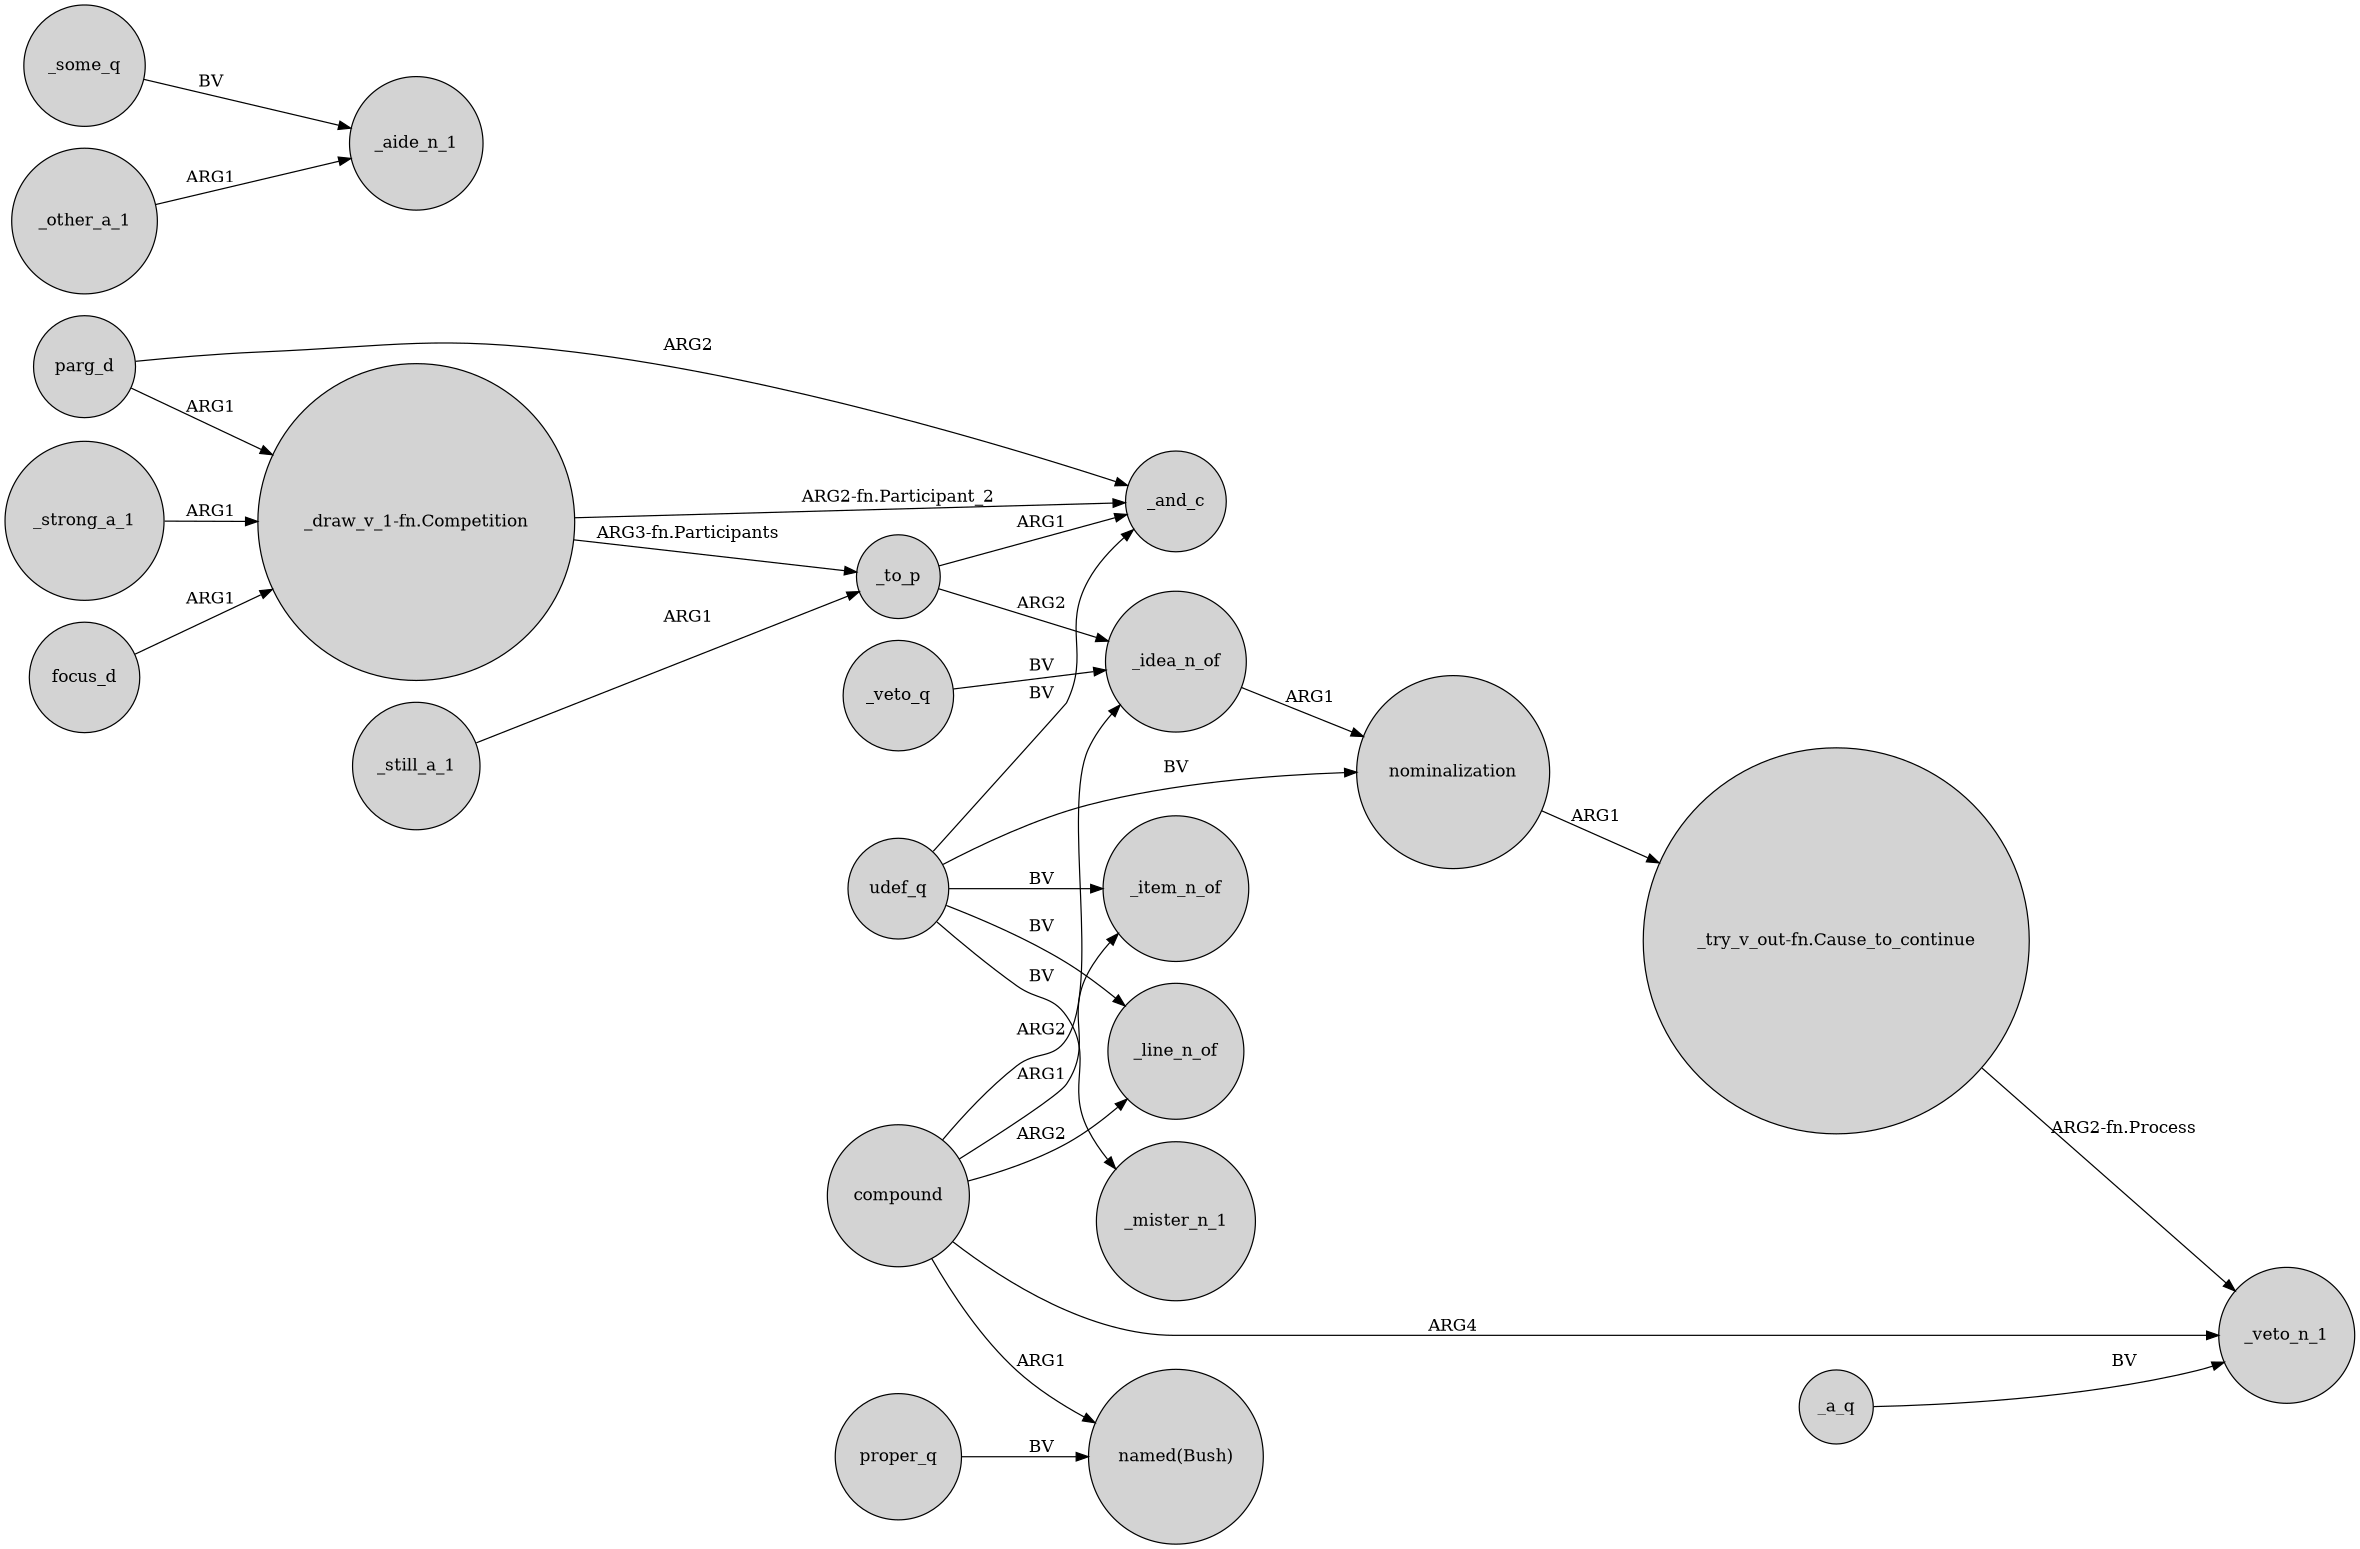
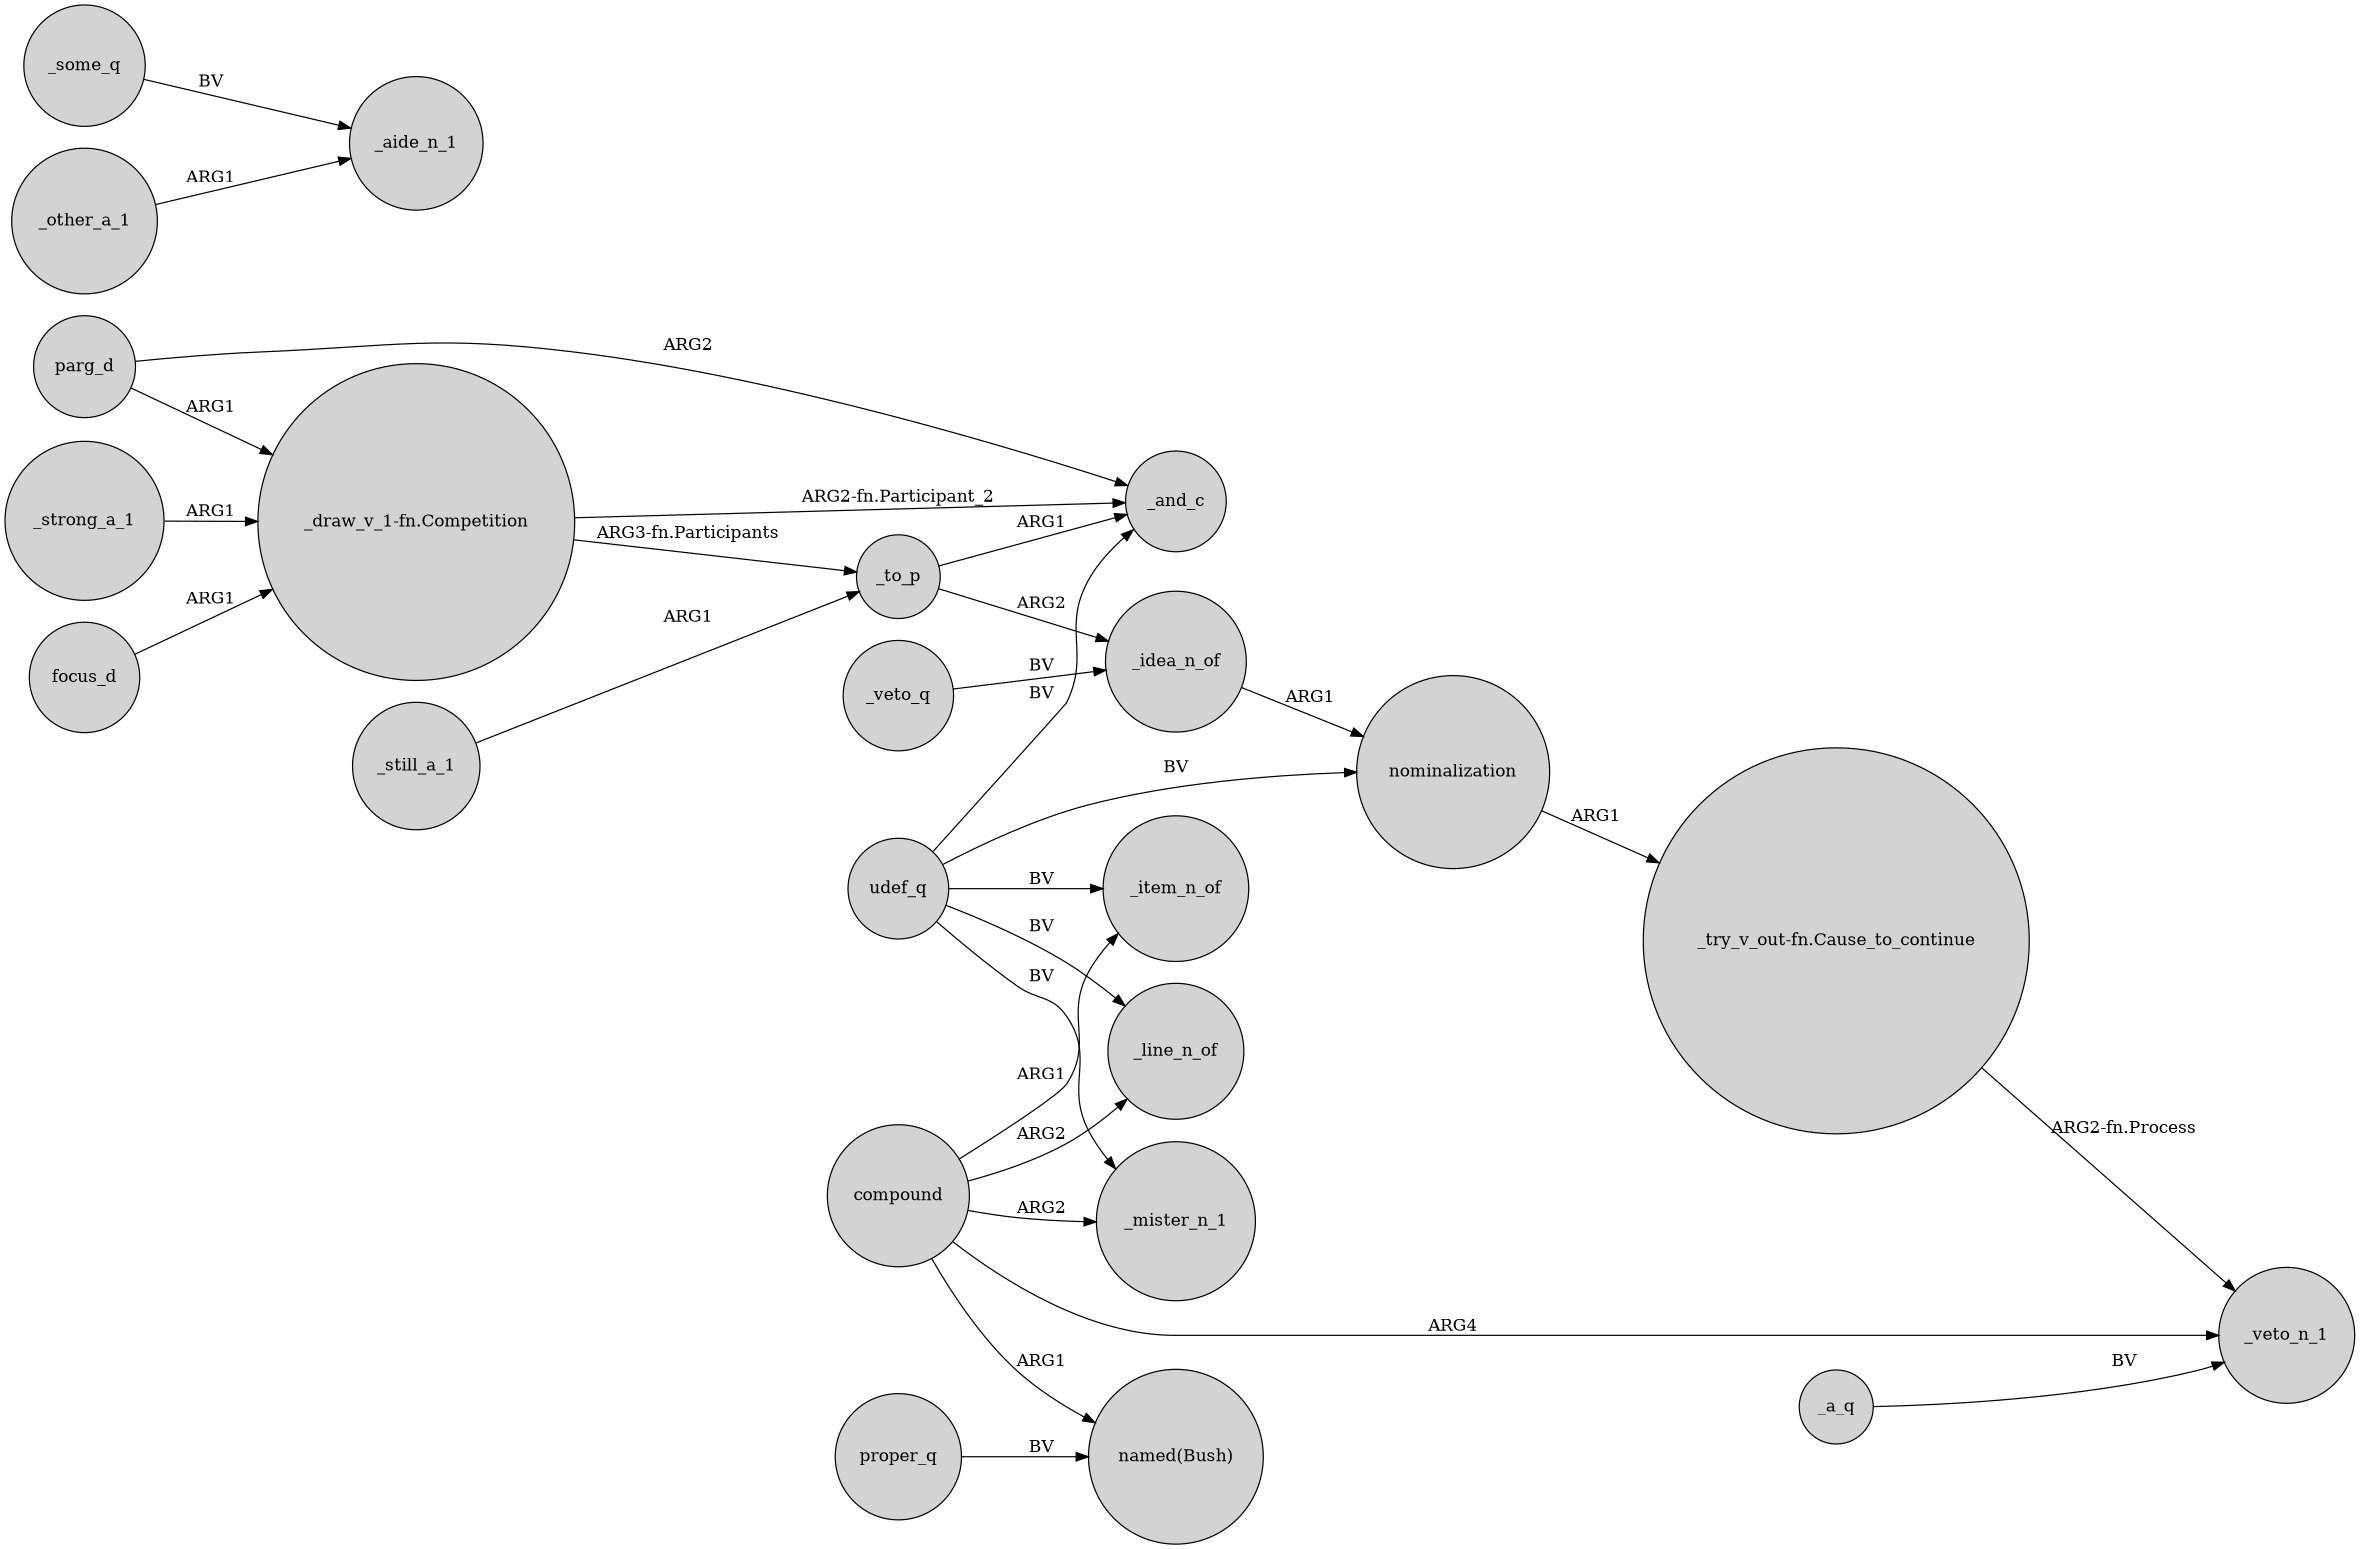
(1082, 955) -> (1026, 1218)
